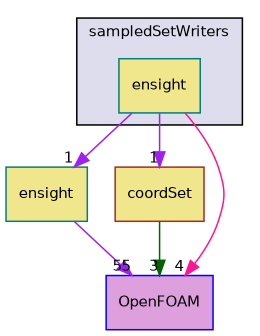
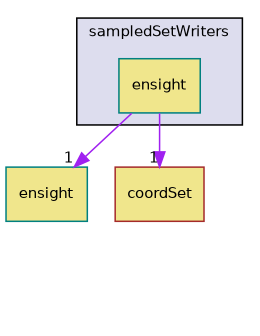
(160, 303) -> none
